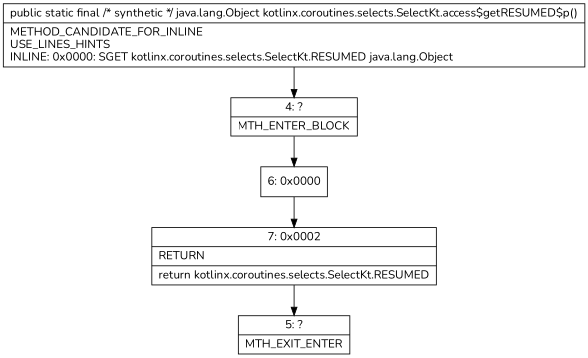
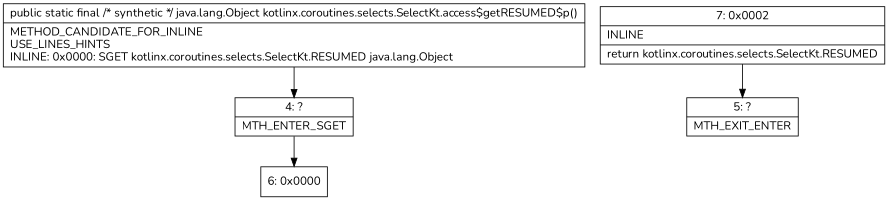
(294, 126) -> (294, 126)
(294, 208) -> none
(182, 256) -> (626, 35)
